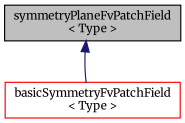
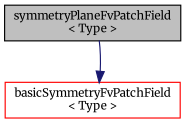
(85, 67) -> (100, 56)
